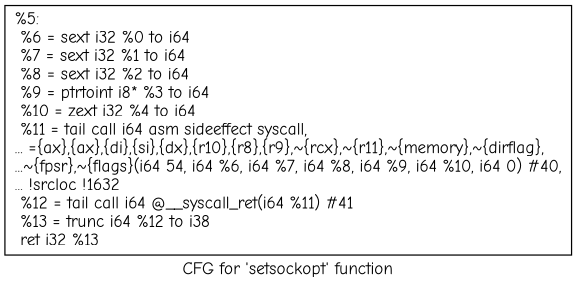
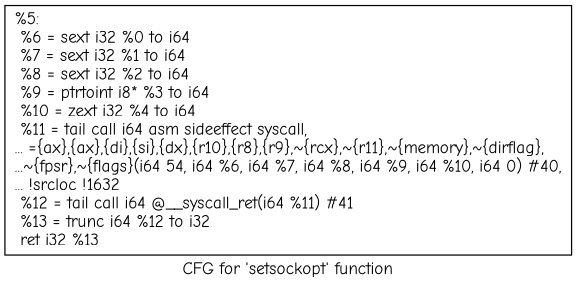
(113, 222) -> (113, 222)
